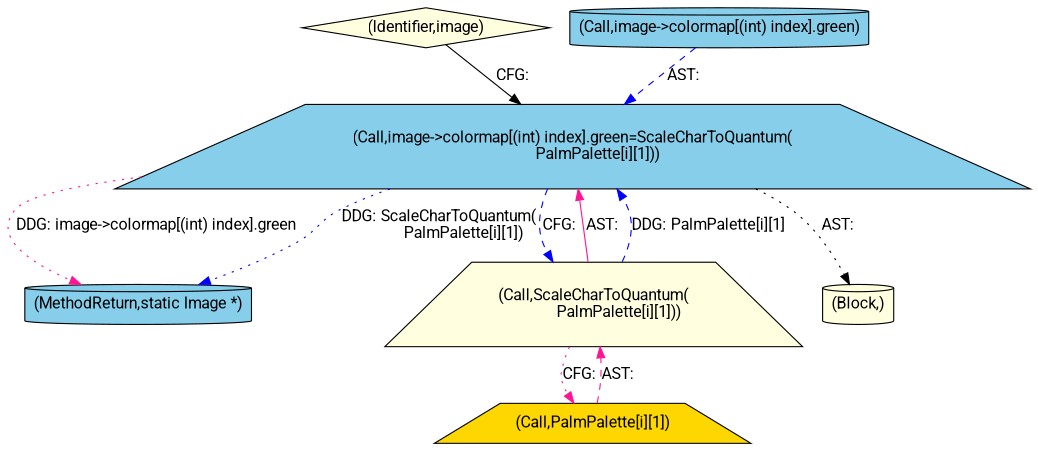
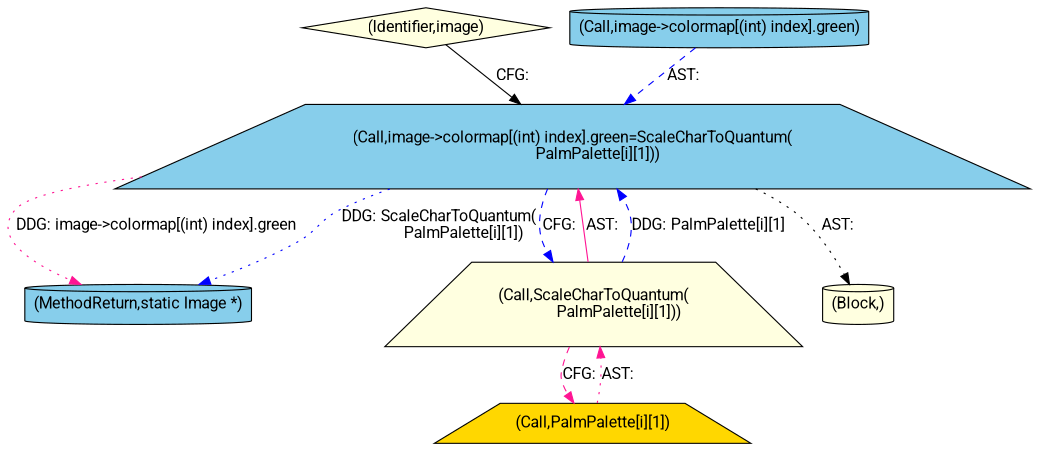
(562, 370) -> (562, 370)
(601, 381) -> (601, 381)
